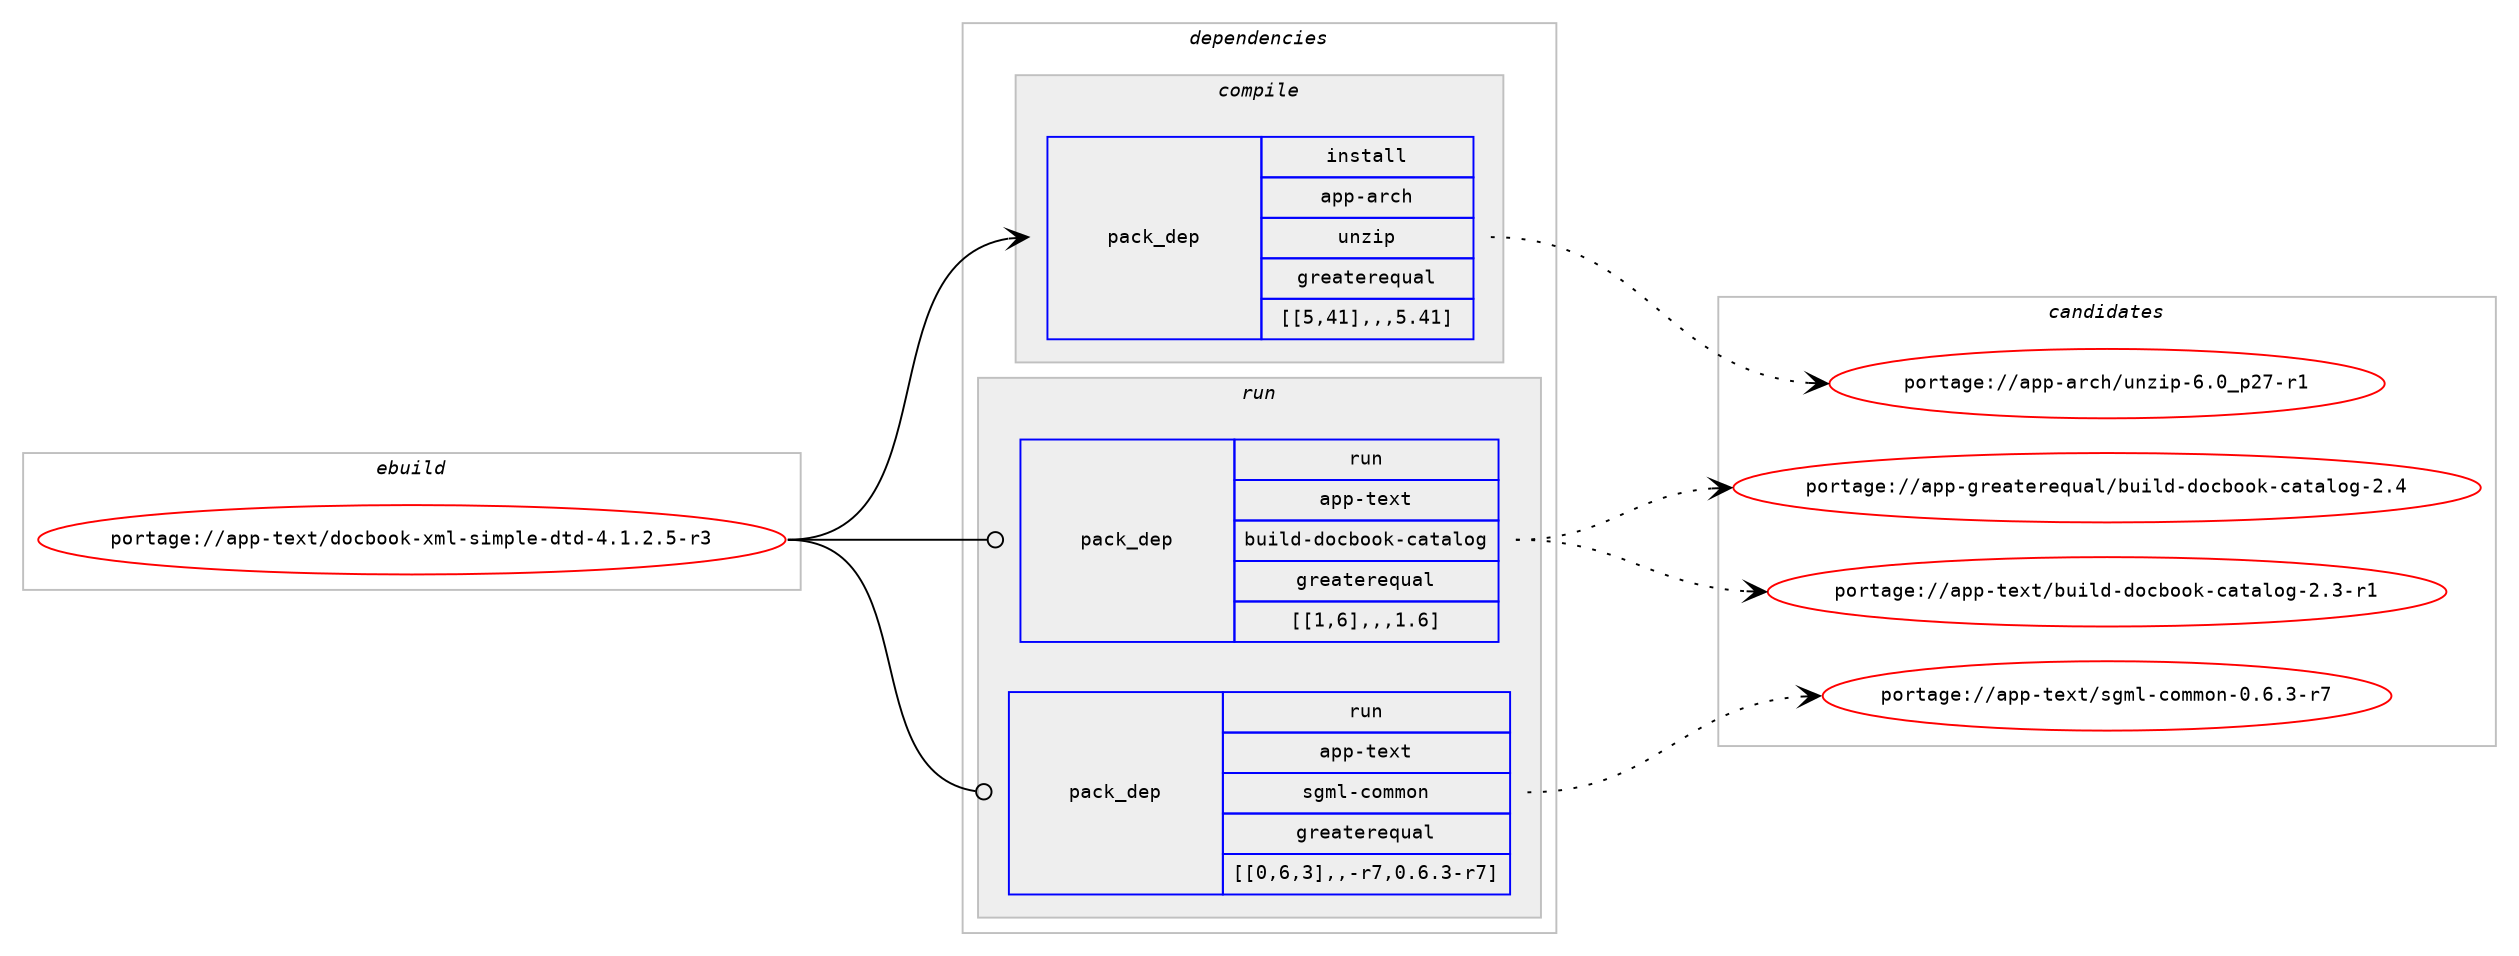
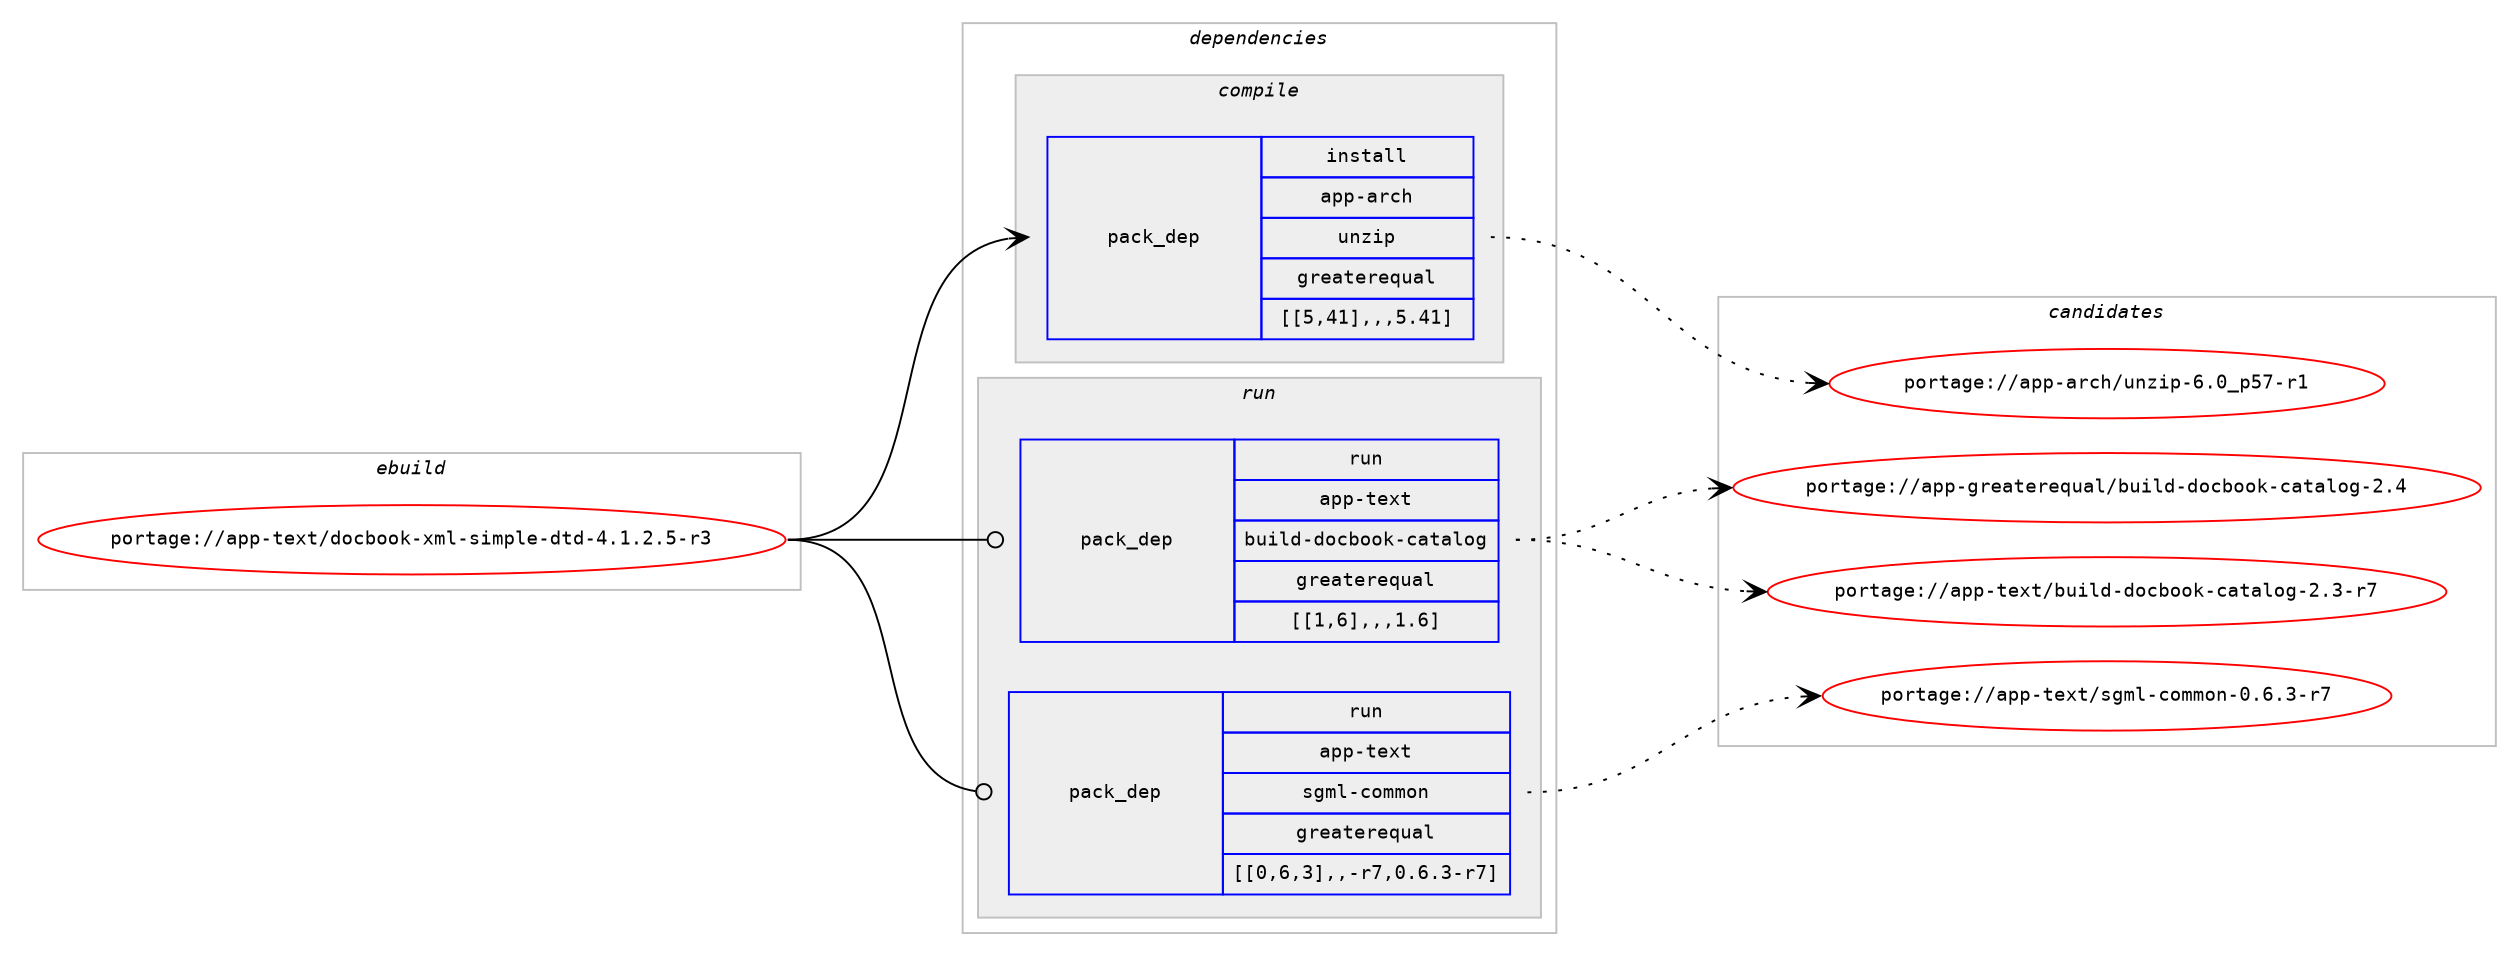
(2107, 384) -> (2107, 384)
(2107, 592) -> (2107, 592)
